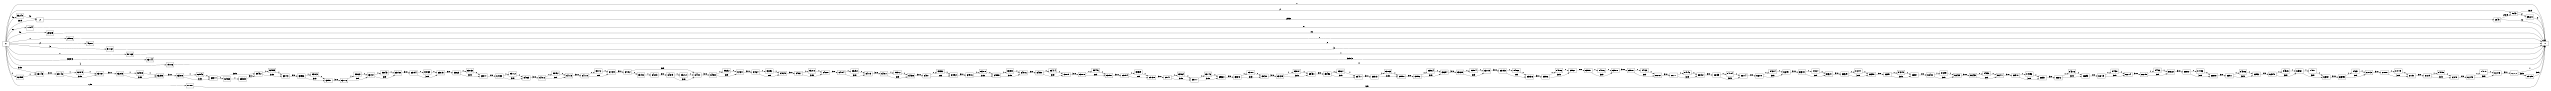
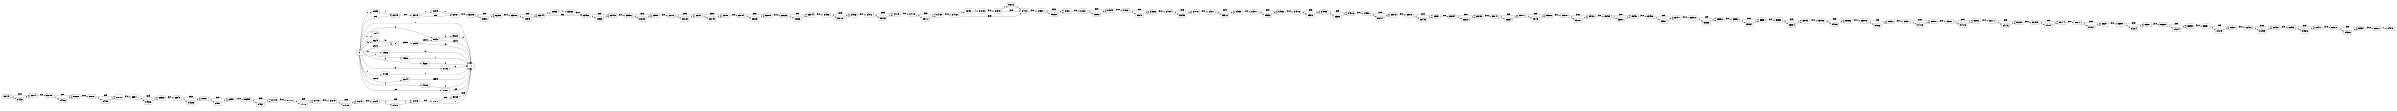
(1292, 28) -> none
(2086, 76) -> none
